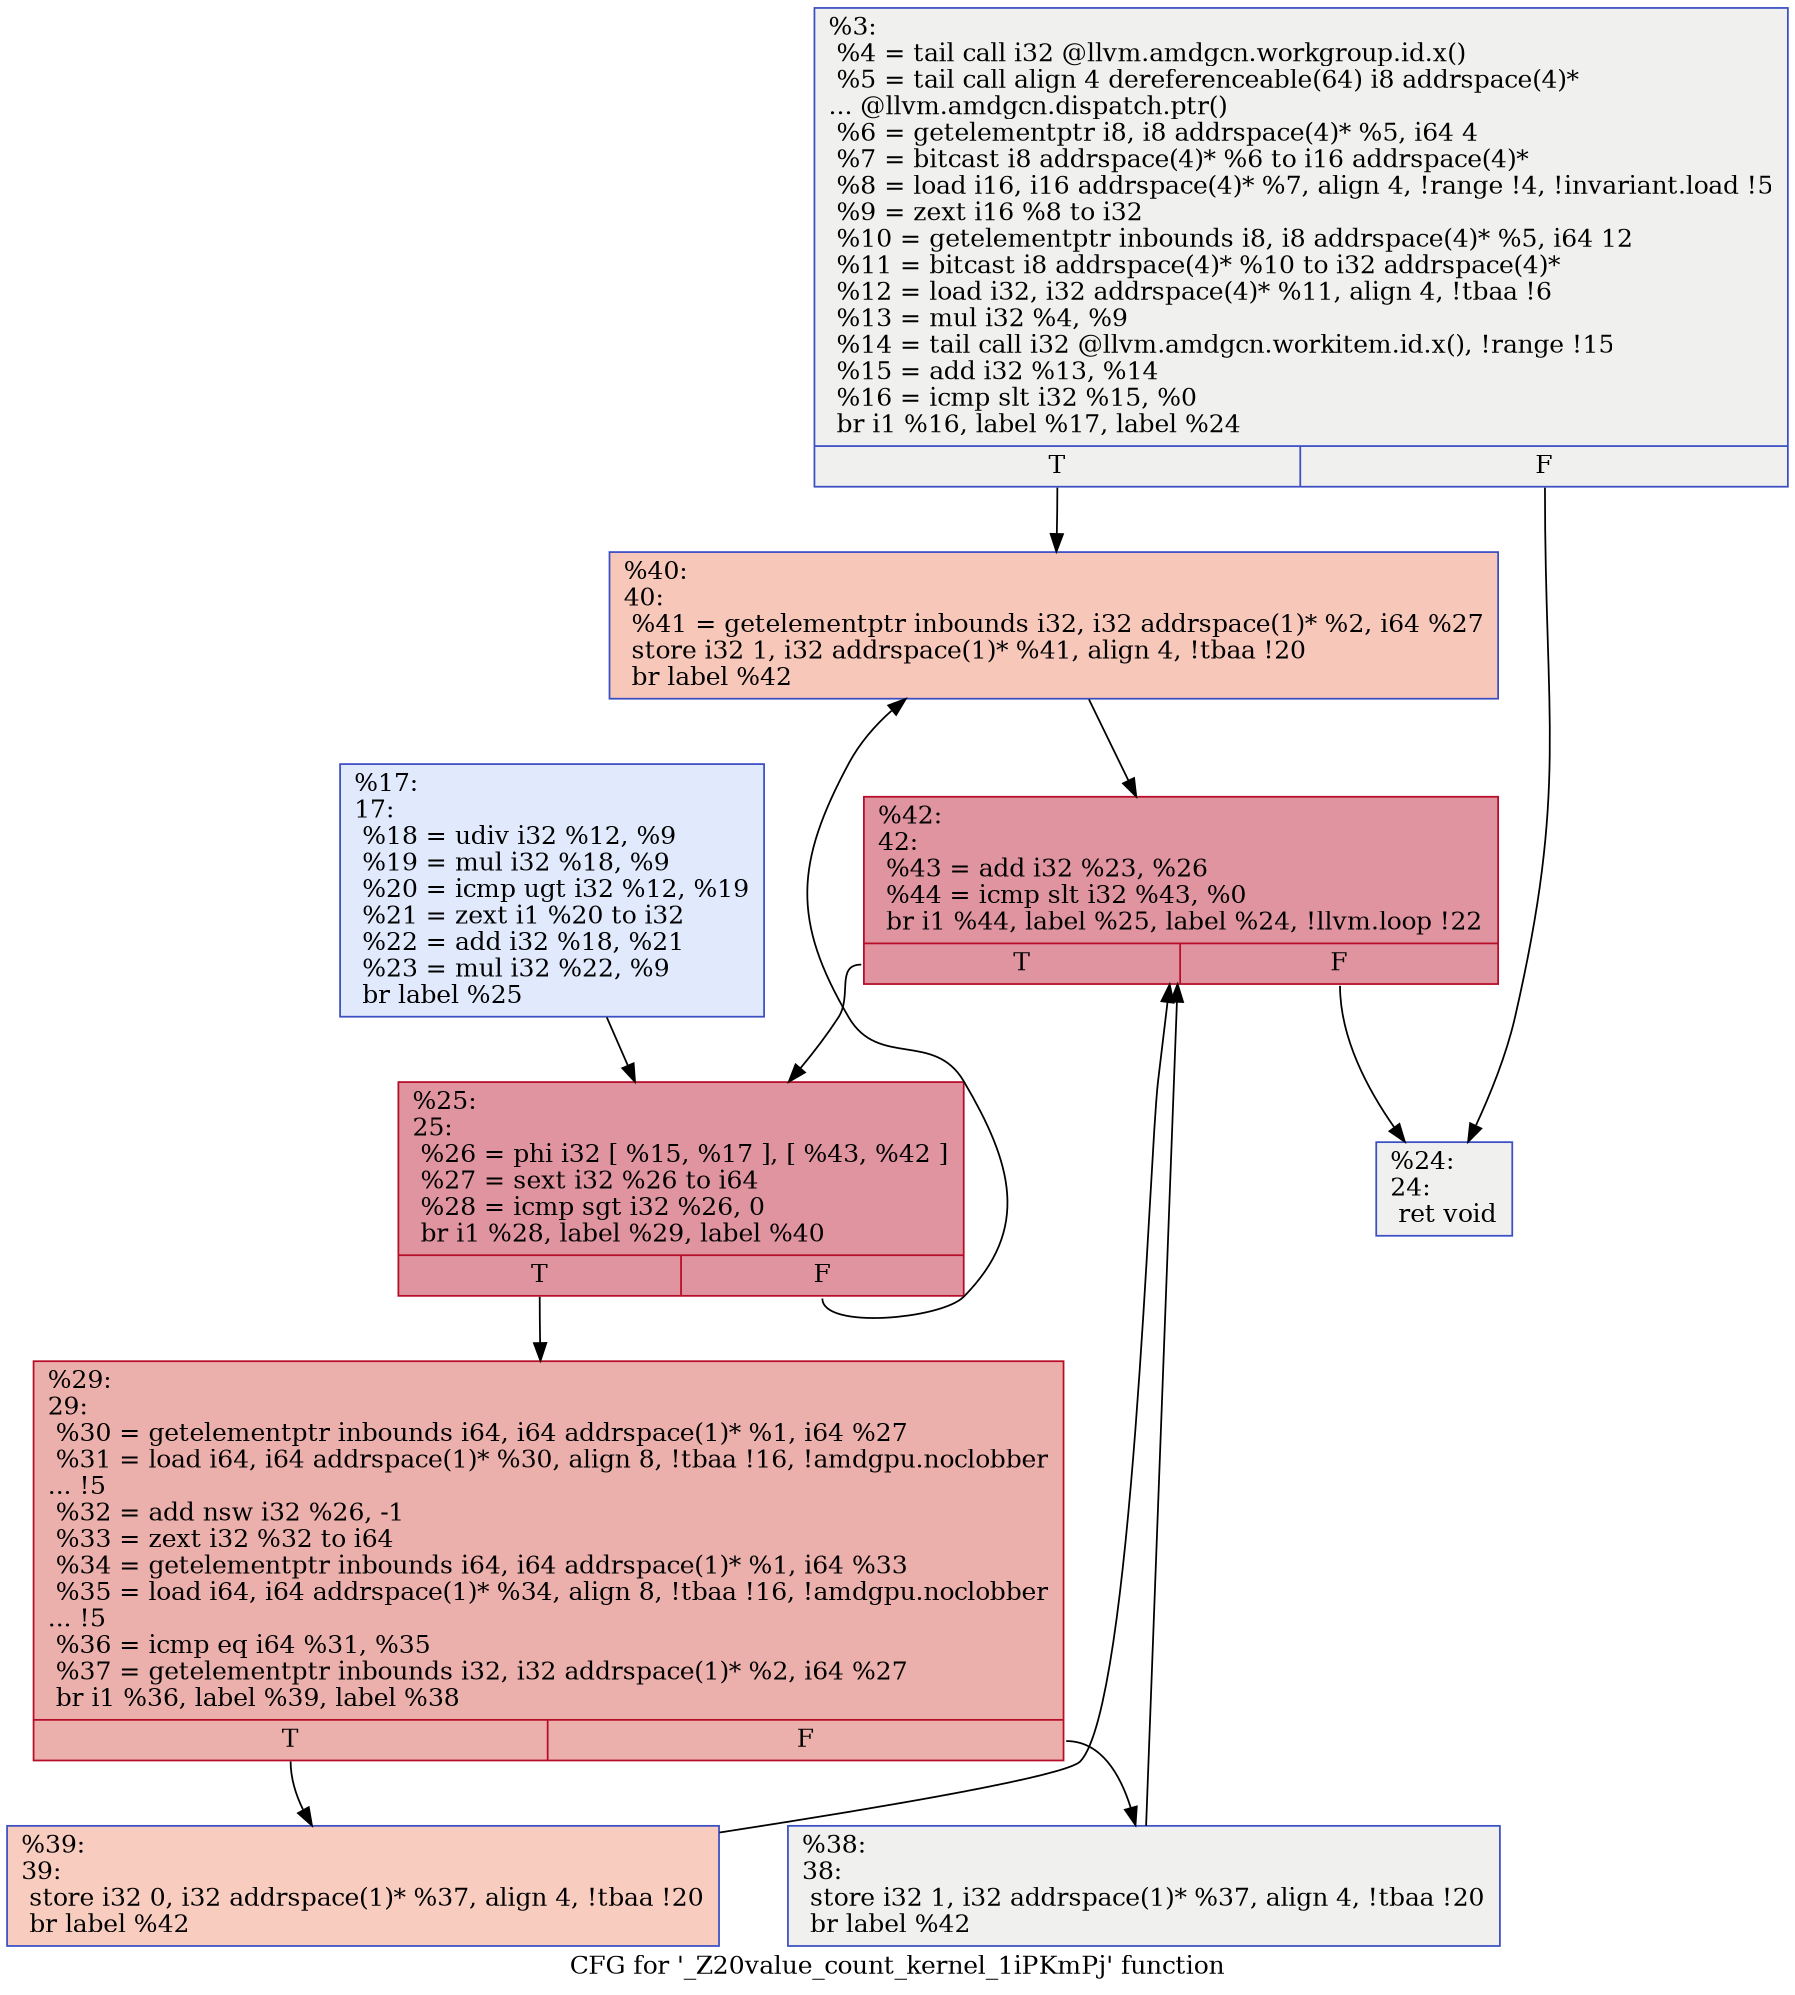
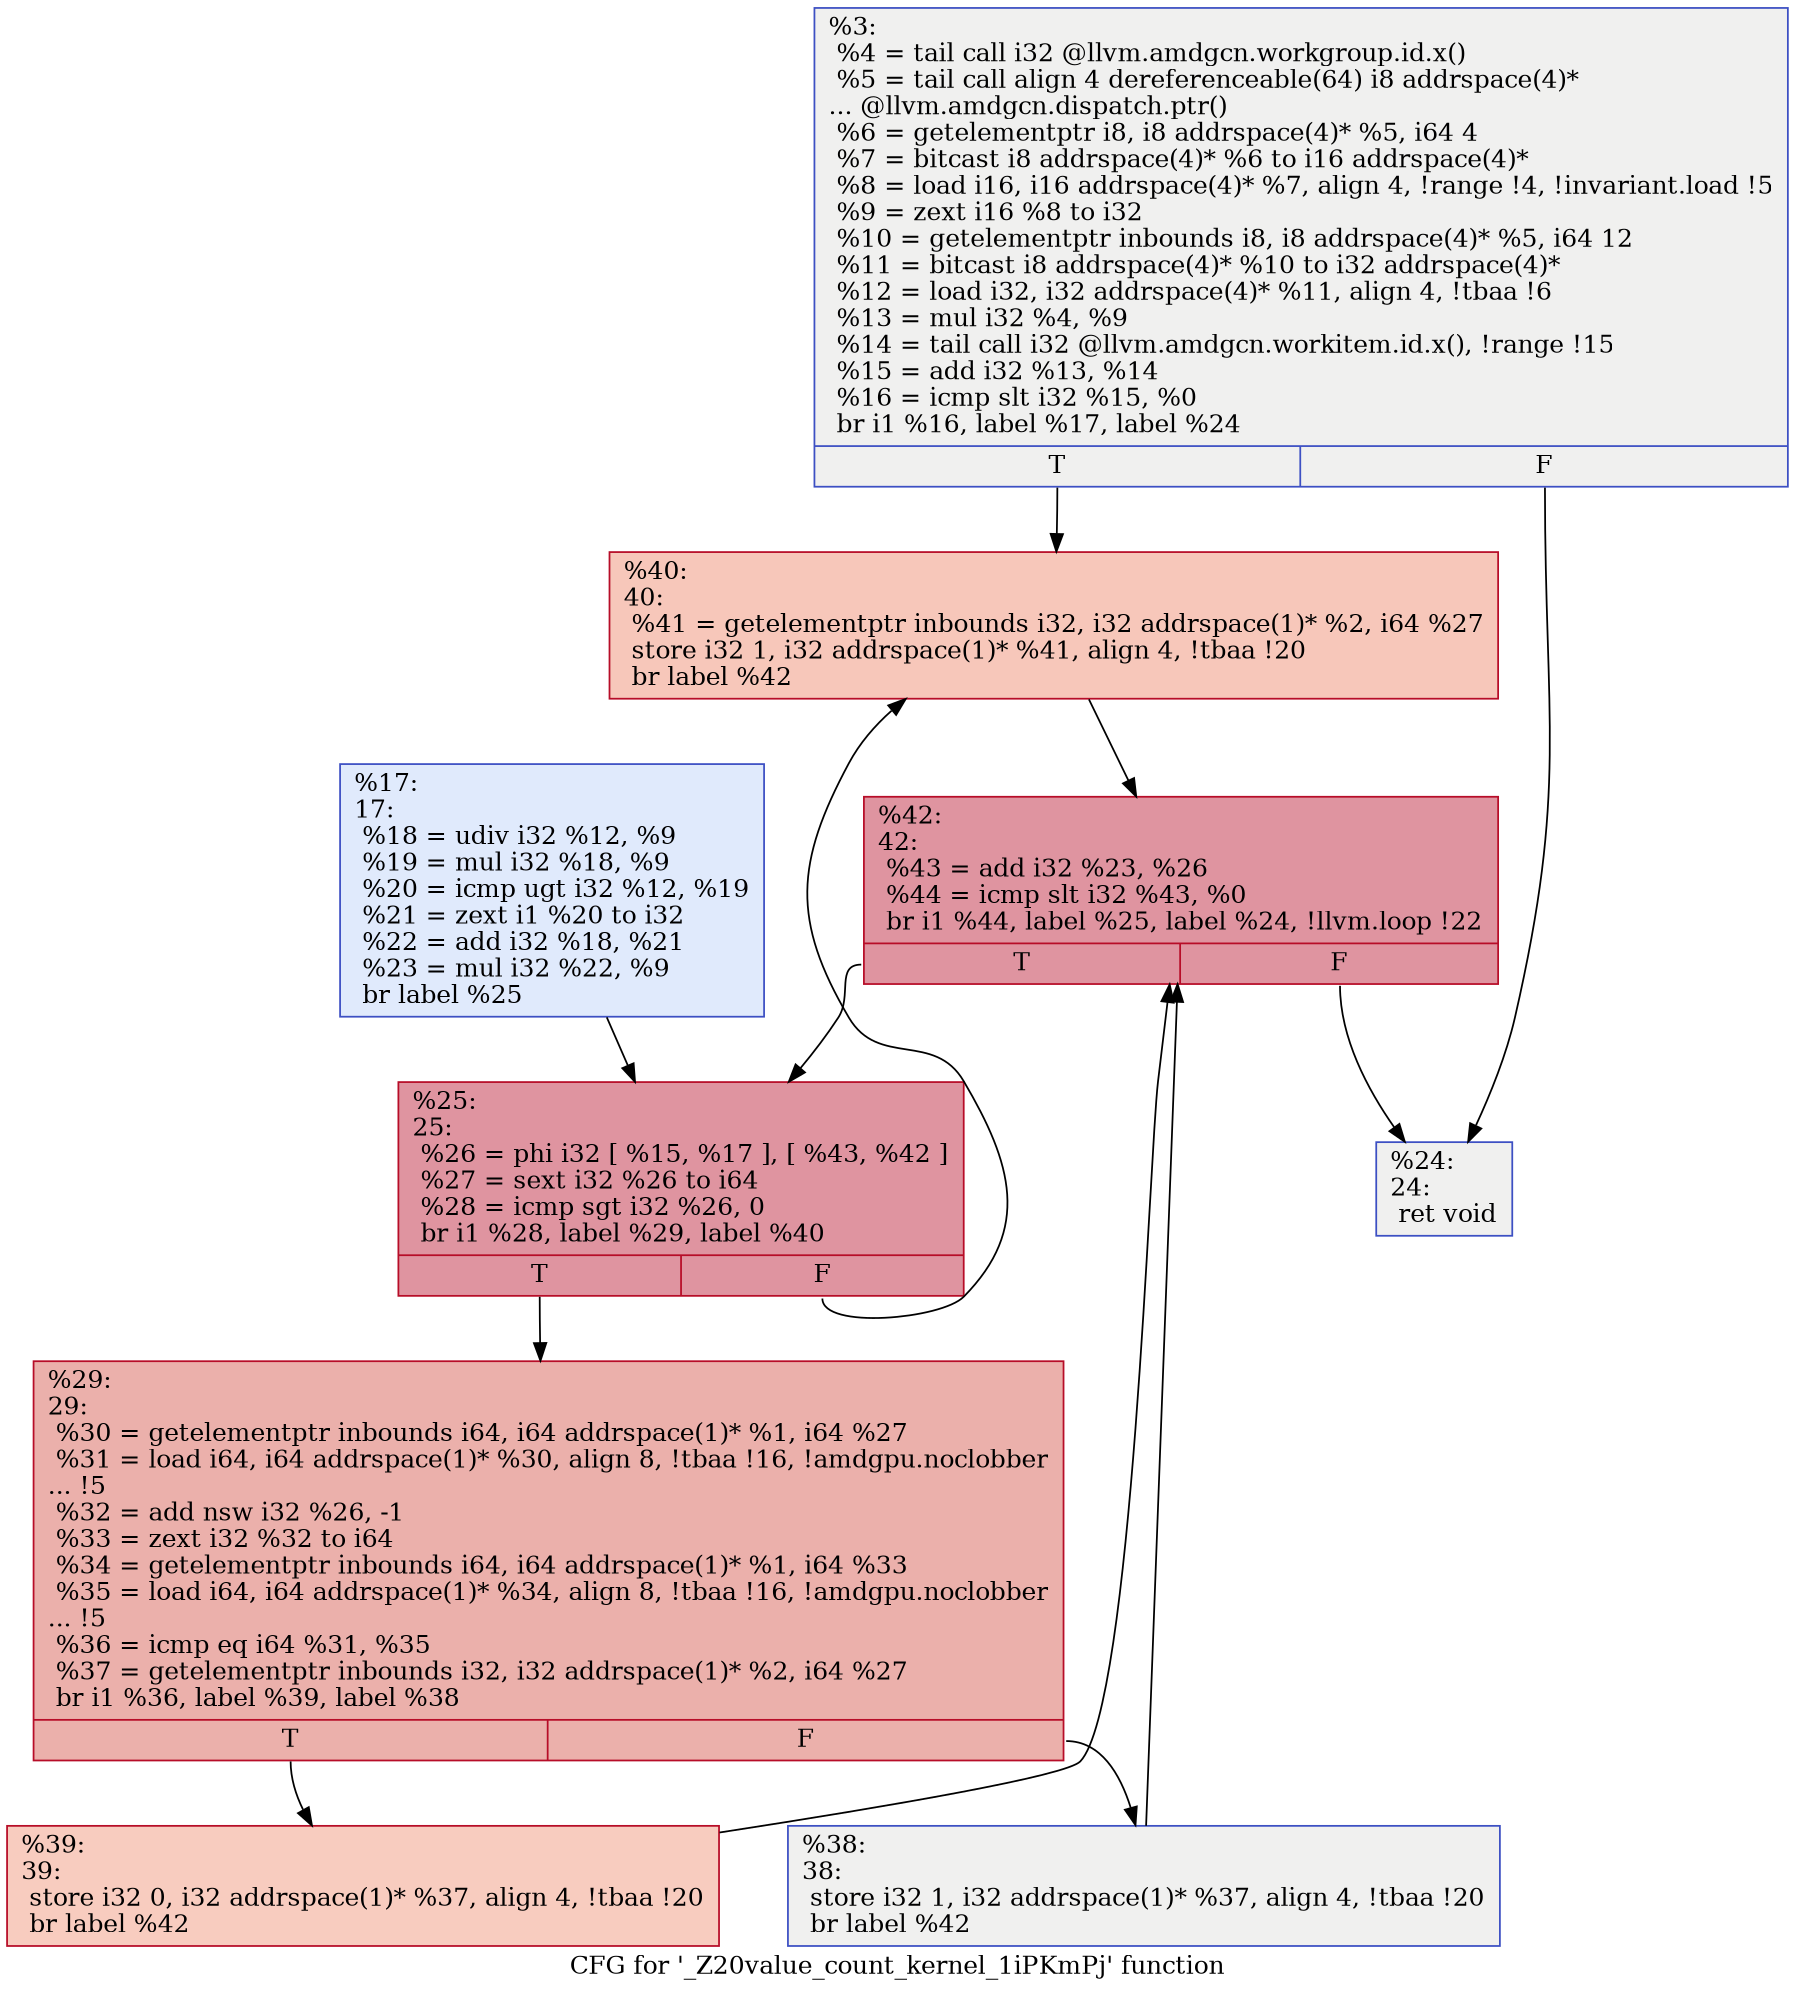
(1054, 625) -> (1054, 625)
(363, 1886) -> (363, 1886)
